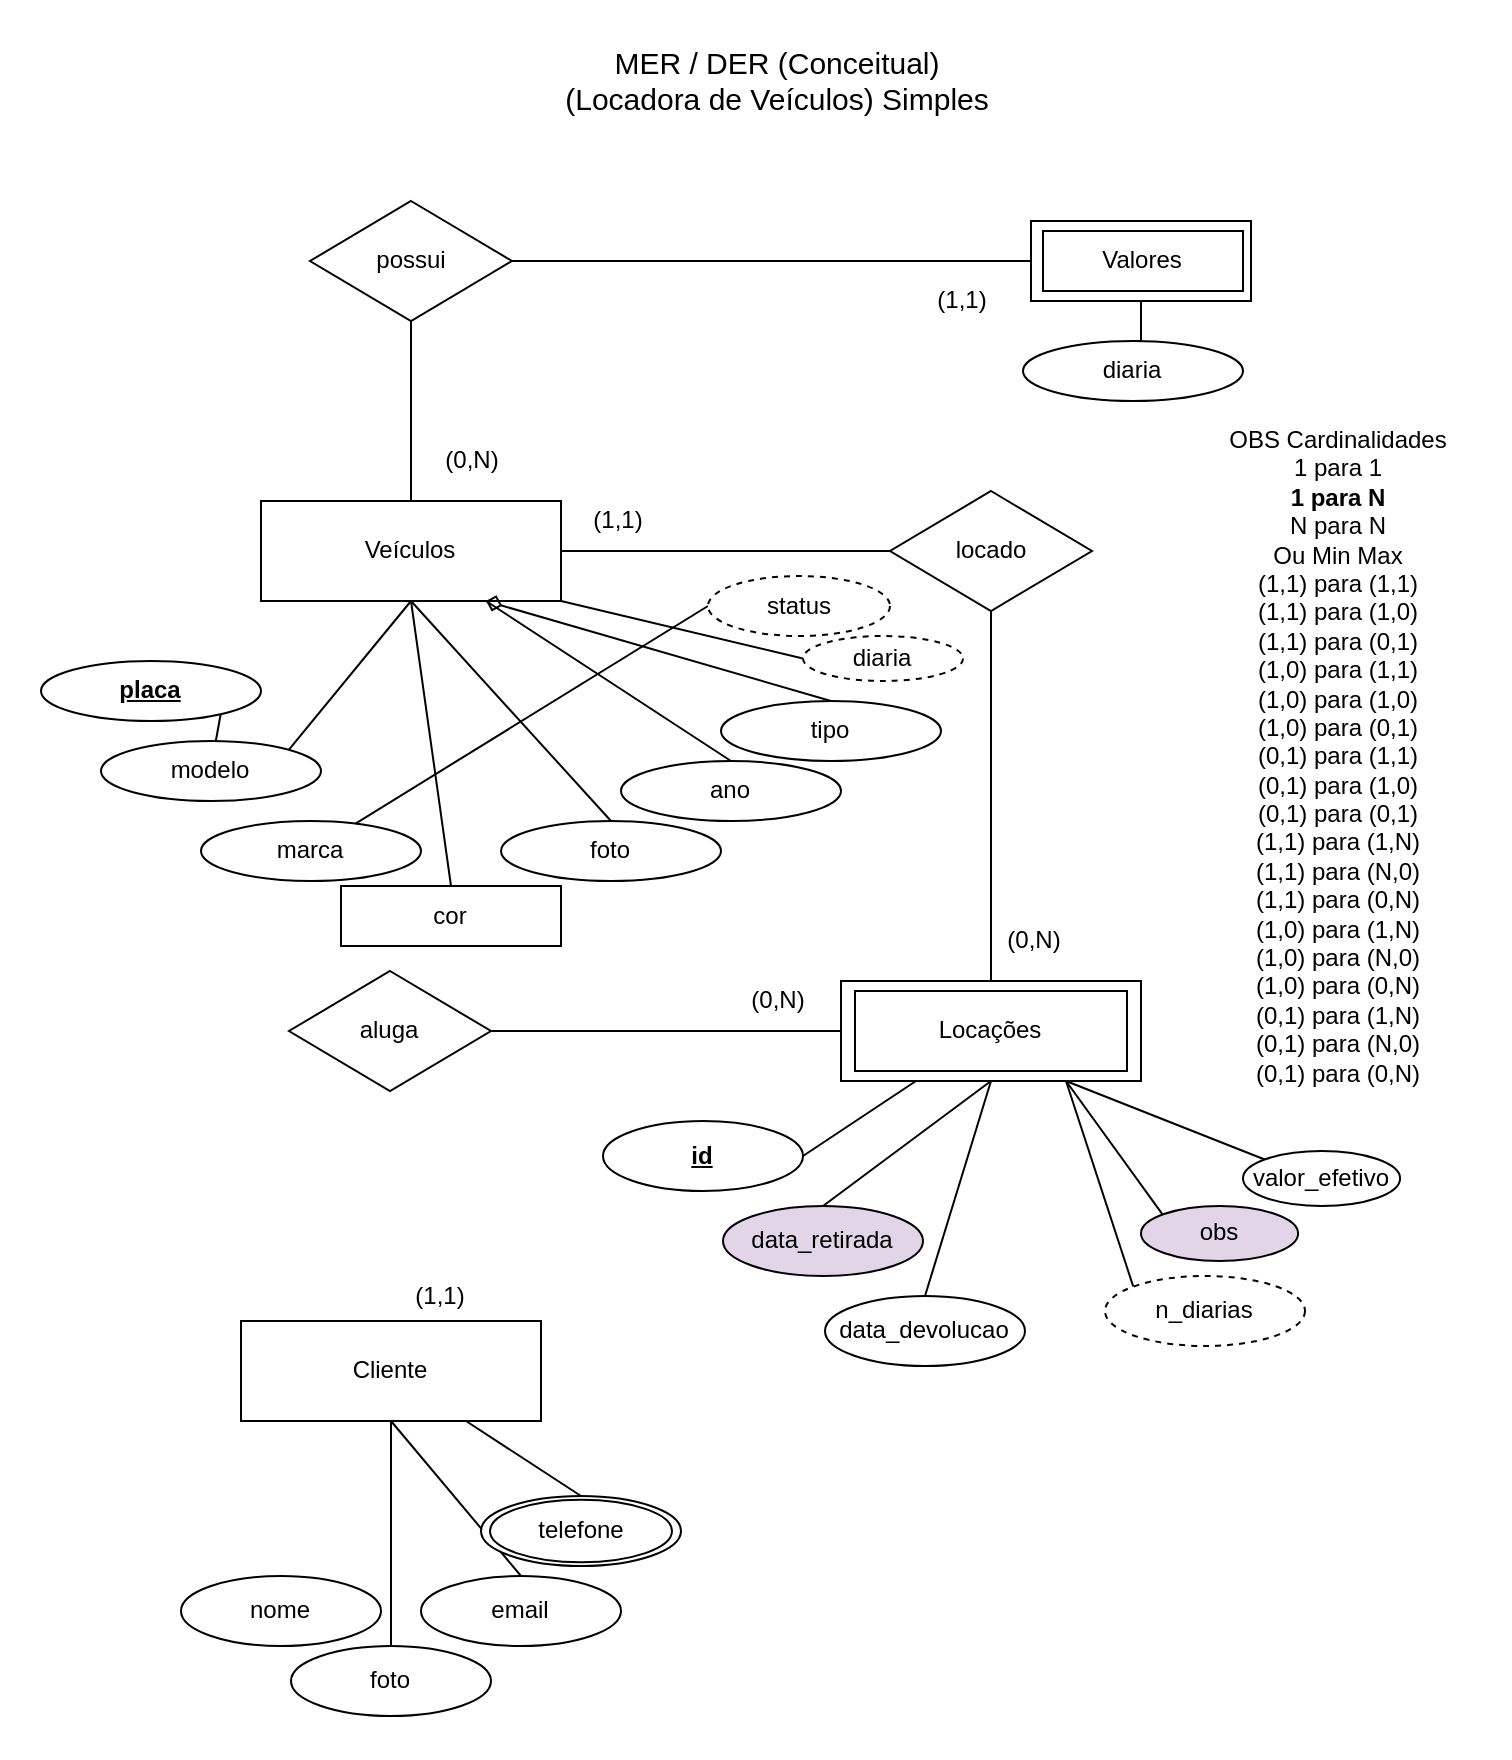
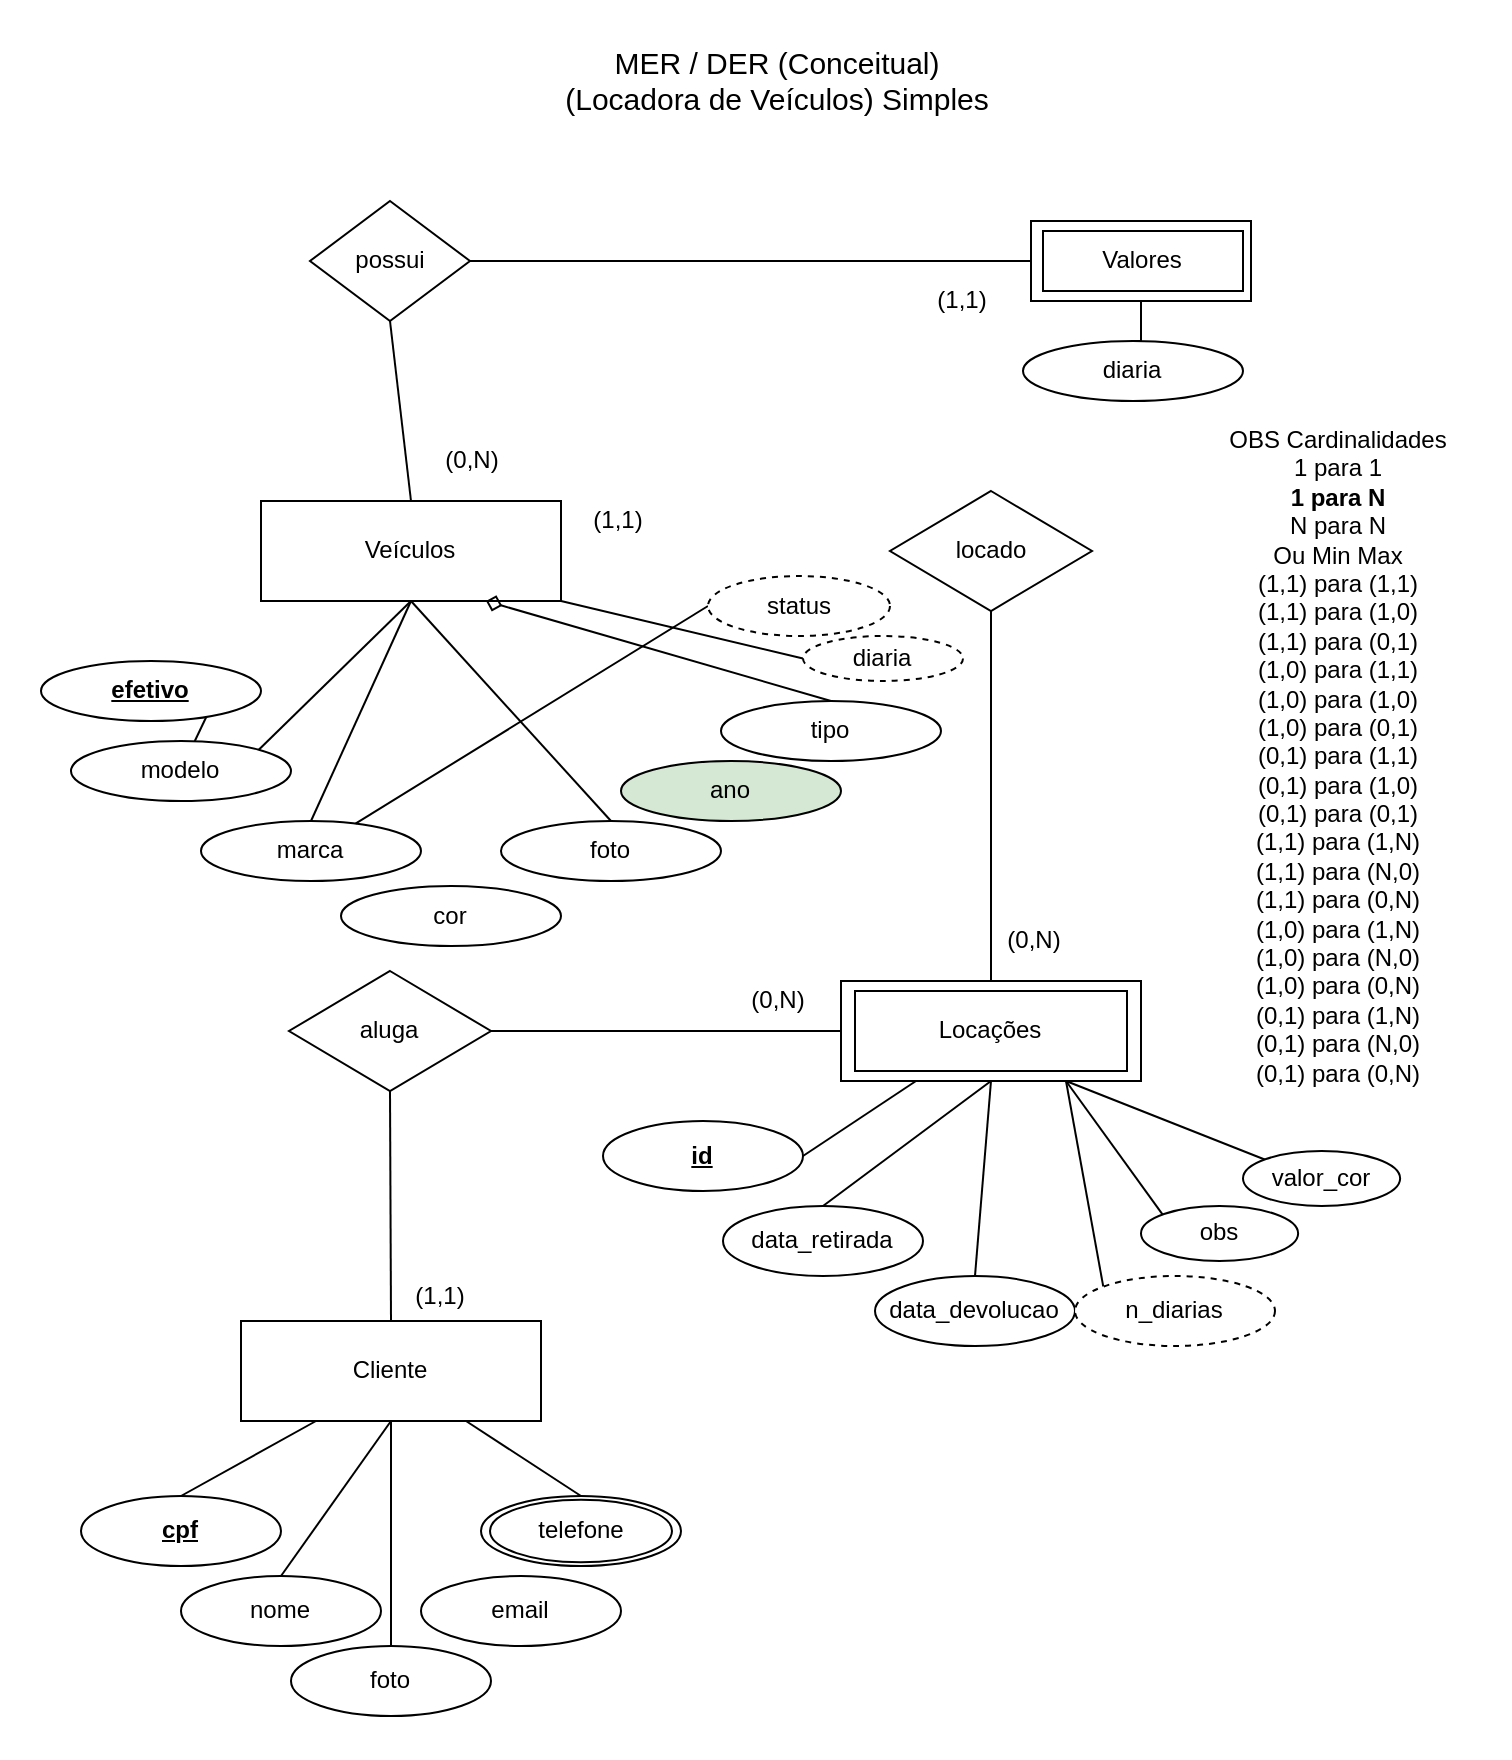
(411, 261) -> (390, 261)
(724, 551) -> none
(609, 682) -> none
(423, 687) -> none
(151, 691) -> (151, 691)
none -> (358, 717)
(211, 771) -> (181, 771)
(731, 791) -> (731, 791)
(451, 916) -> (451, 916)
(1322, 1179) -> (1322, 1179)
none -> (391, 1206)
(1220, 1234) -> (1220, 1234)
(823, 1241) -> (823, 1241)
(1205, 1311) -> (1175, 1311)
(925, 1331) -> (975, 1311)
none -> (249, 1459)
(438, 1477) -> none
none -> (334, 1502)
none -> (181, 1531)
